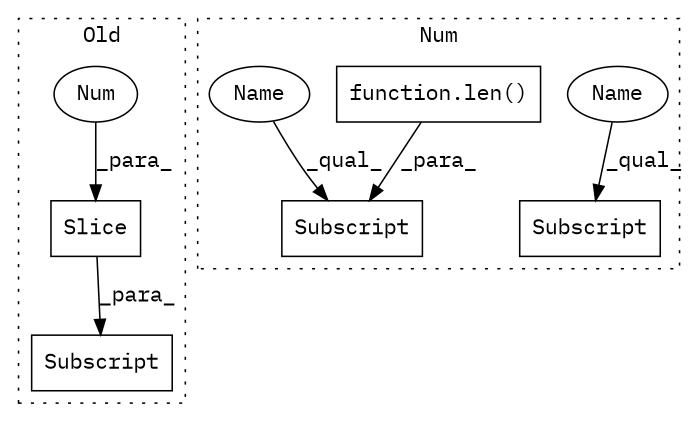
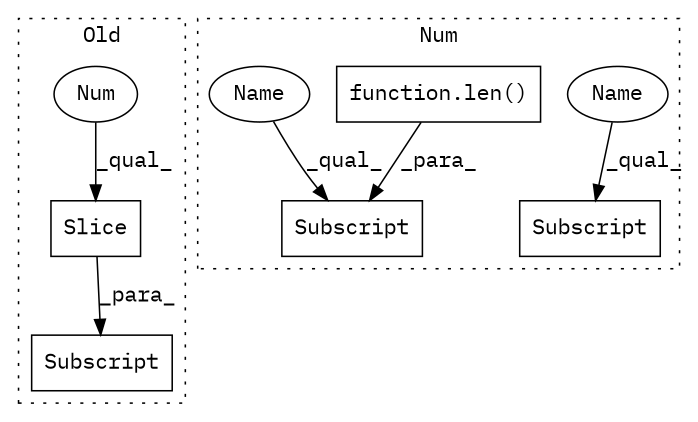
(134, 161) -> (134, 161)
